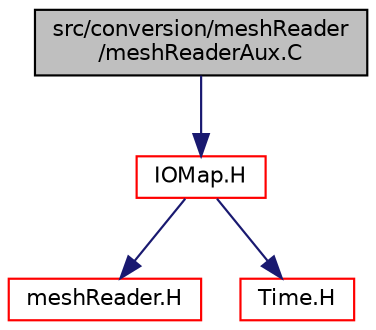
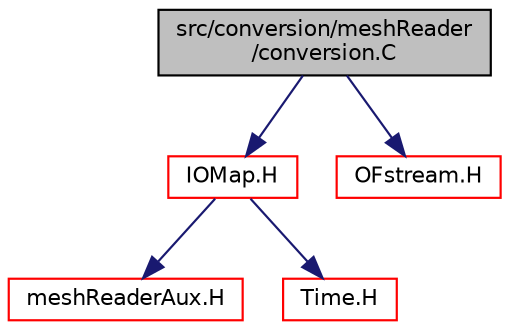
(201, 43) -> (325, 43)
none -> (419, 177)
(105, 299) -> (126, 299)
